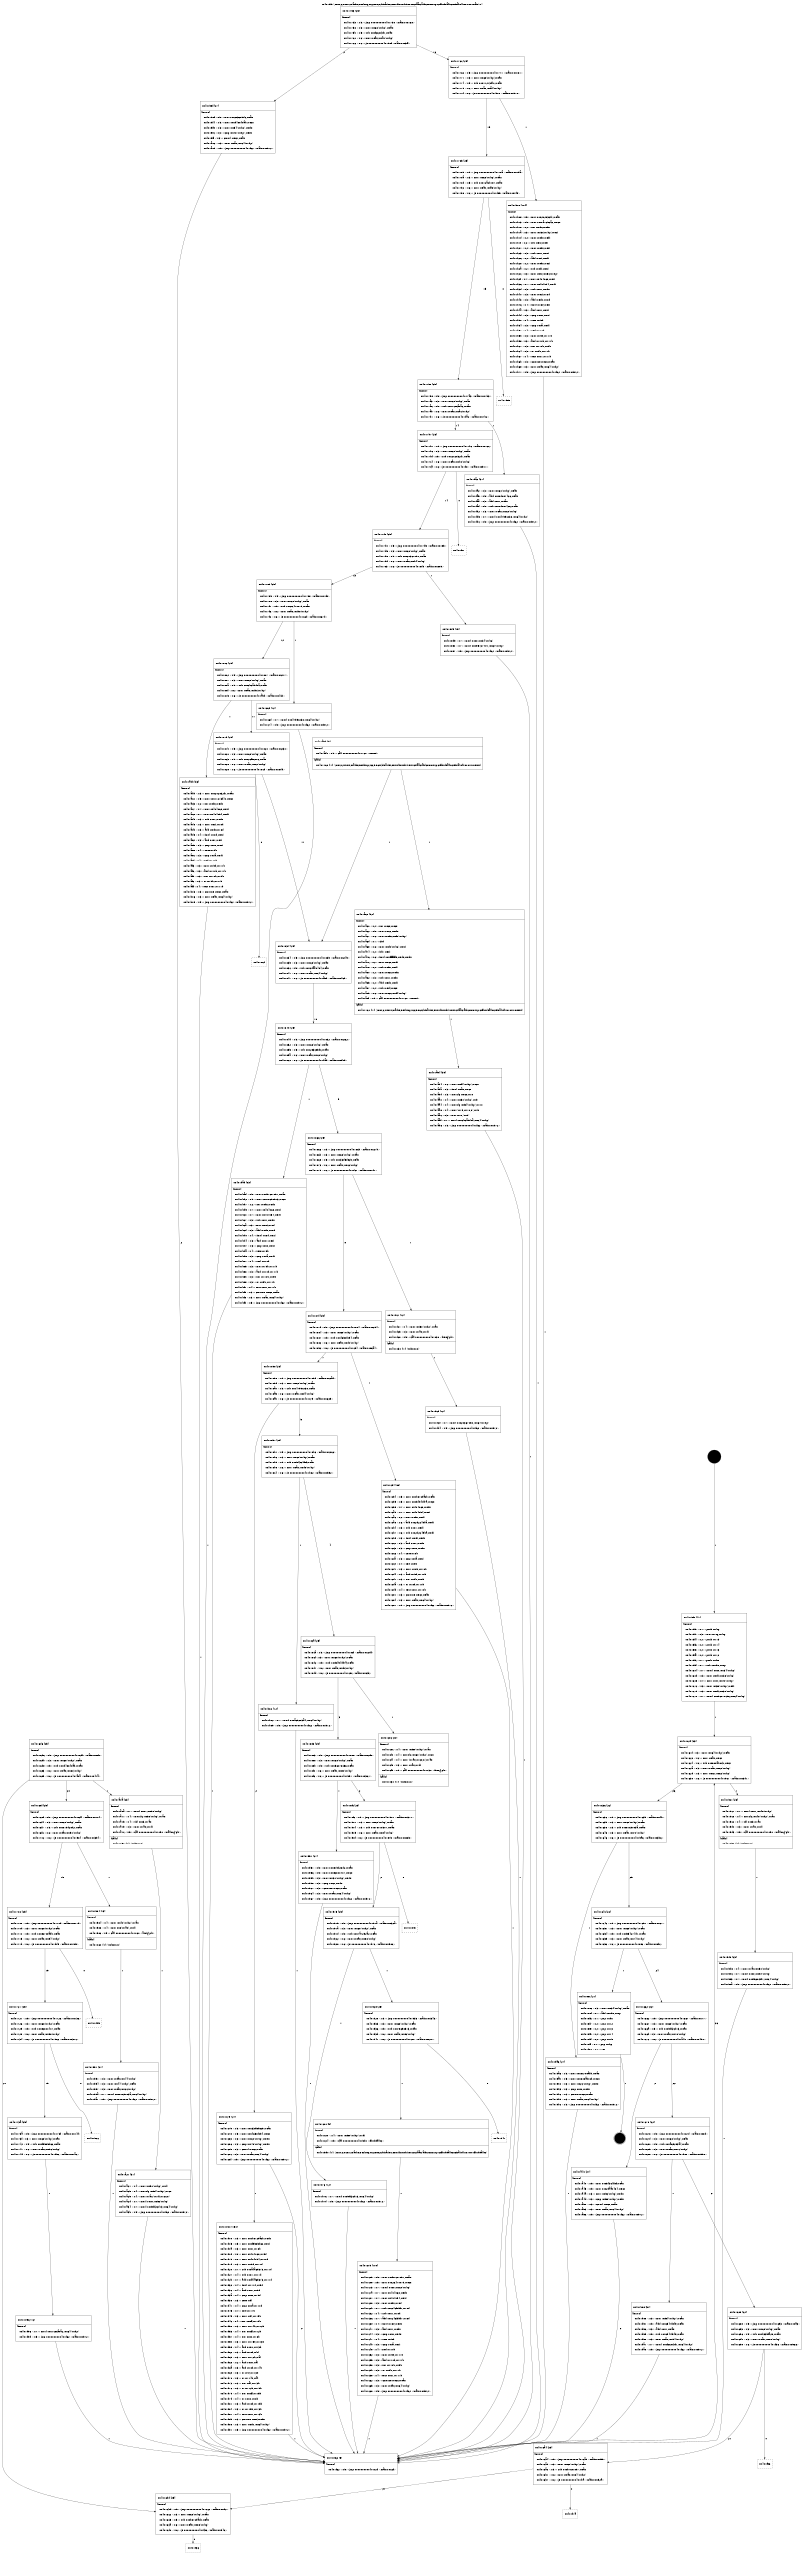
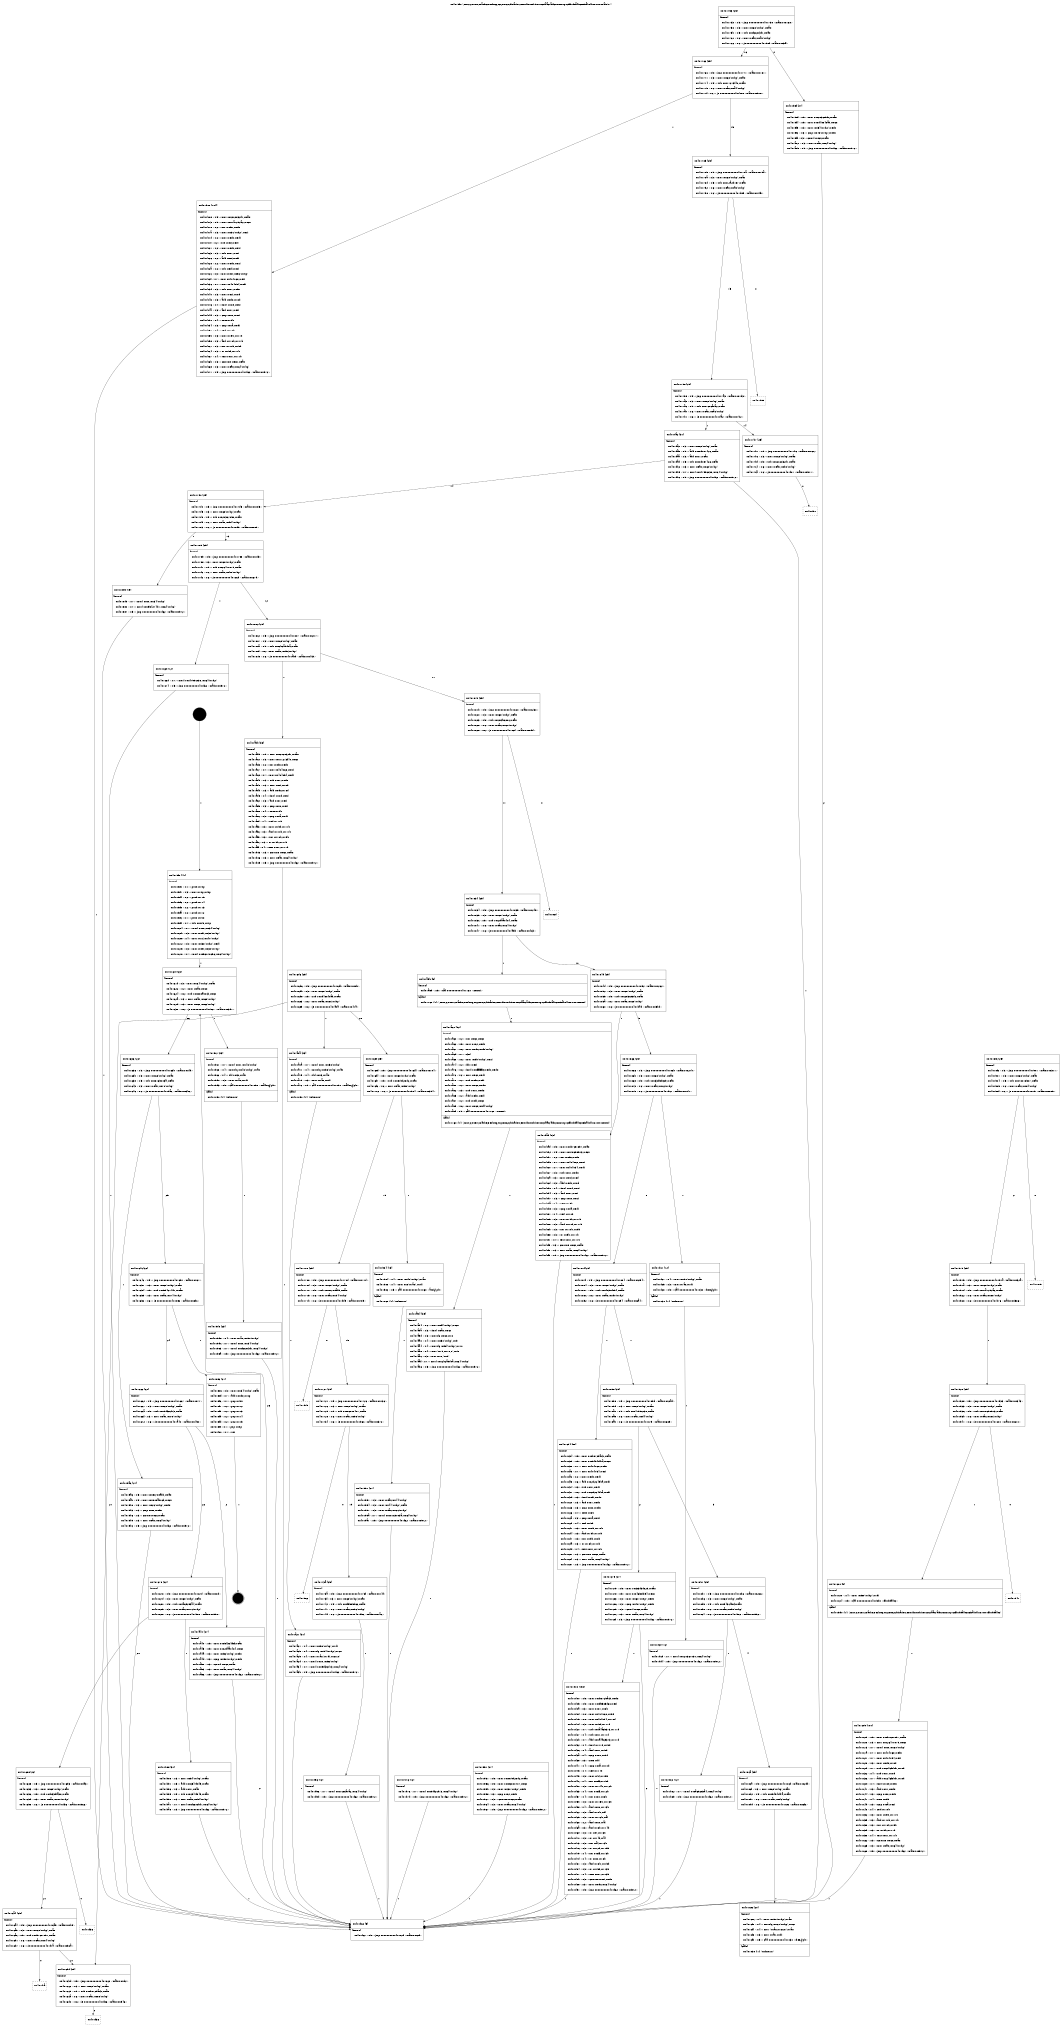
(433, 500) -> (465, 484)
(357, 855) -> (502, 954)
(338, 1760) -> none
(320, 2065) -> none
